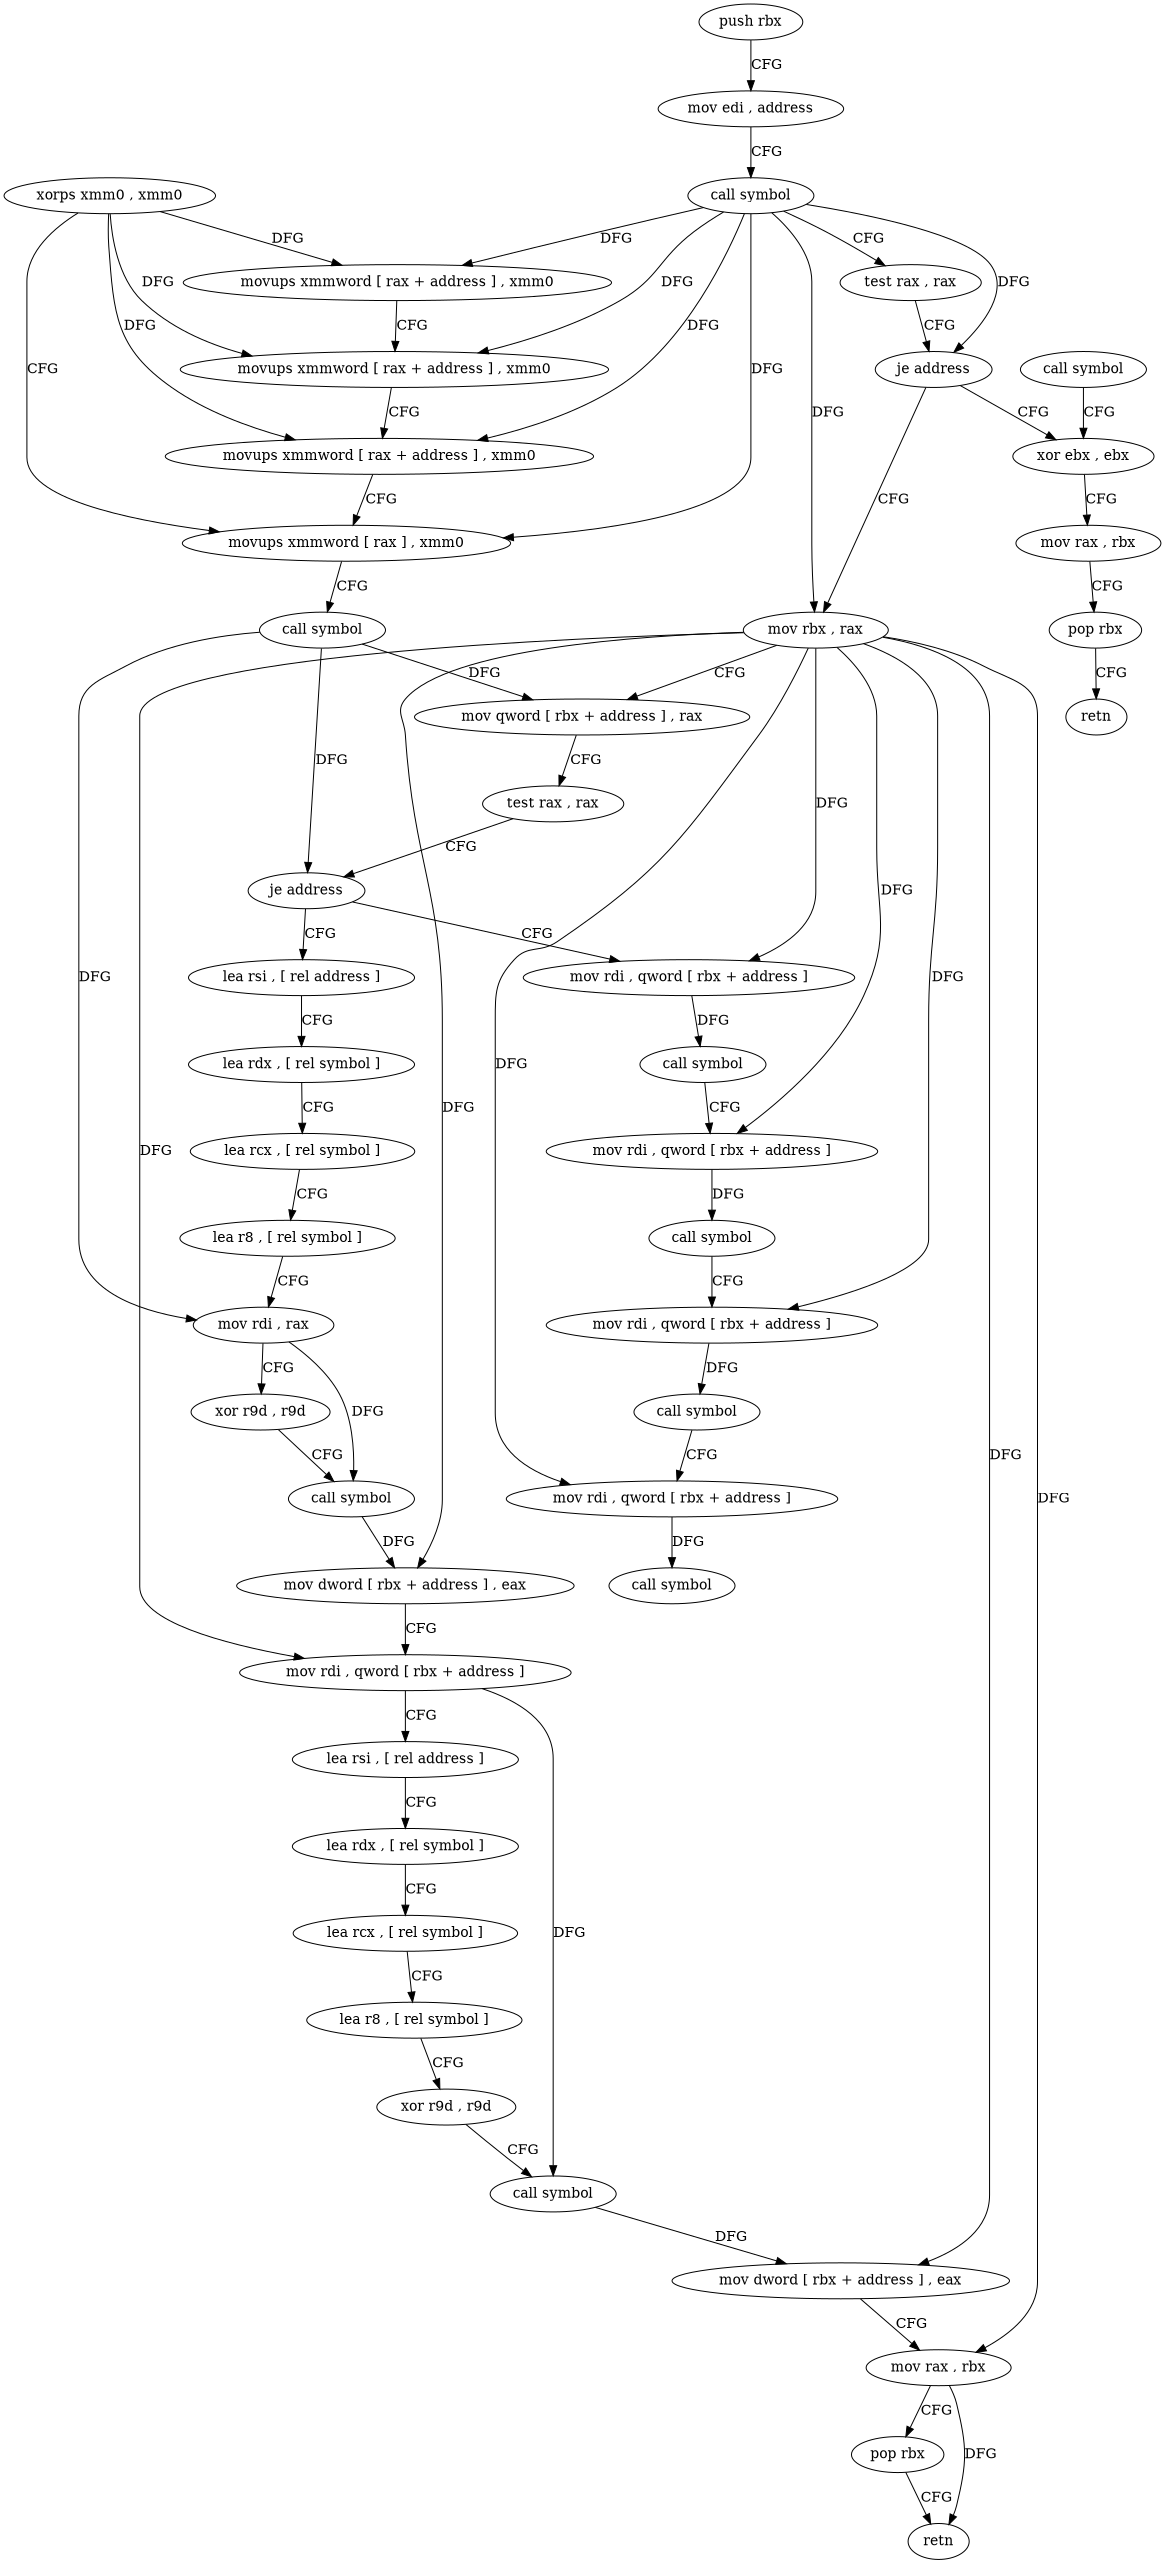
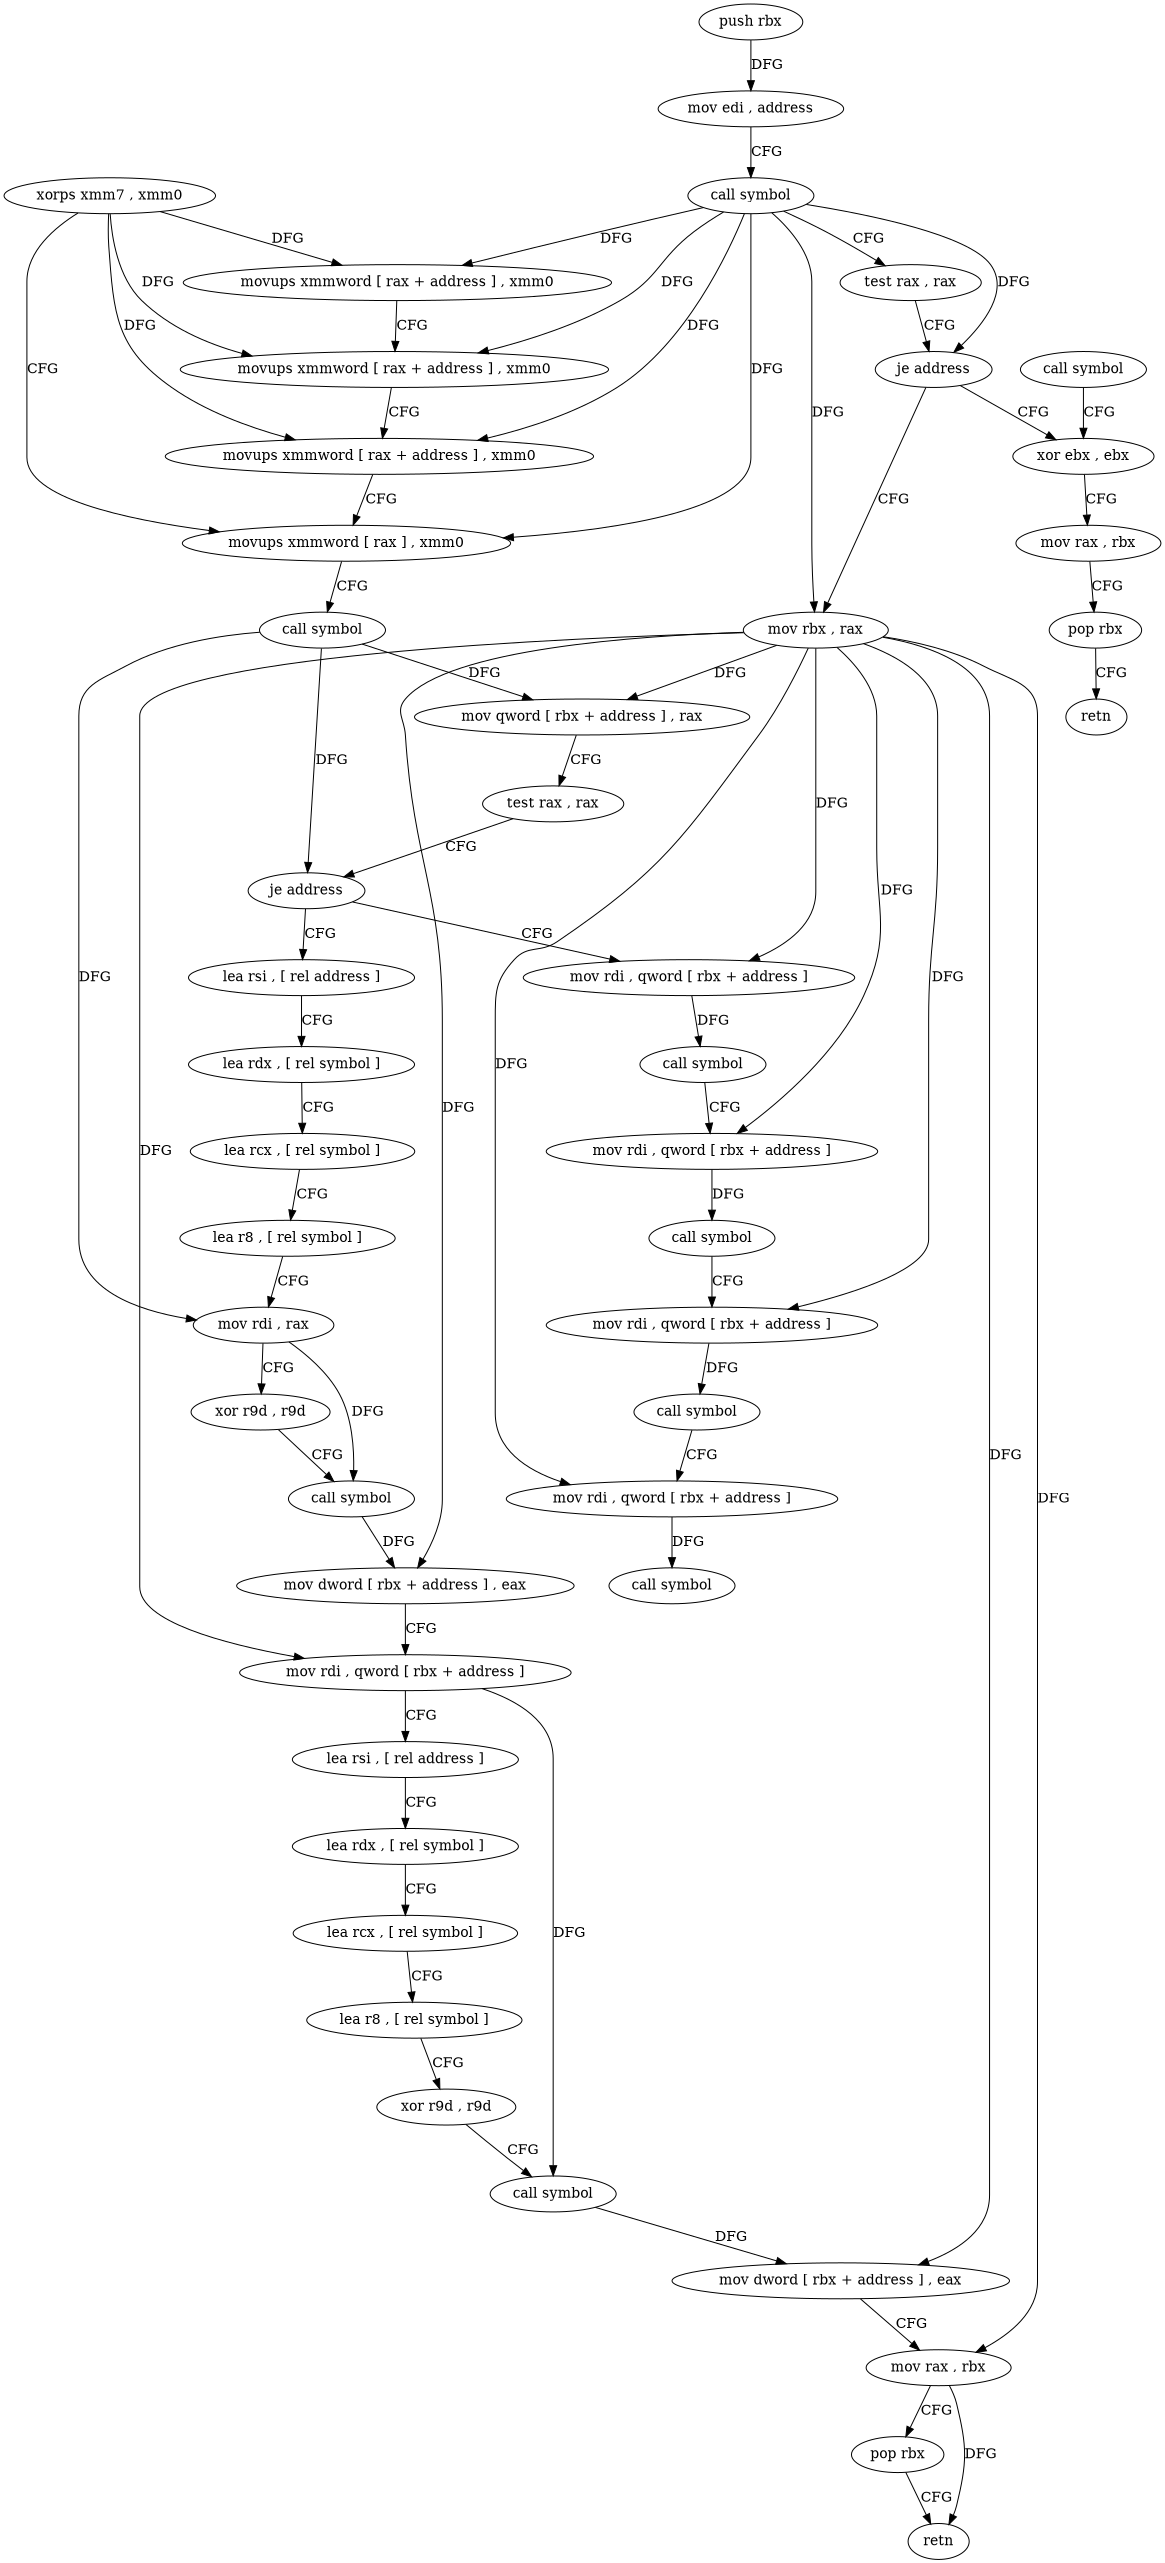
(767, 65) -> (767, 65)
(110, 196) -> (110, 196)
(730, 674) -> (730, 674)
